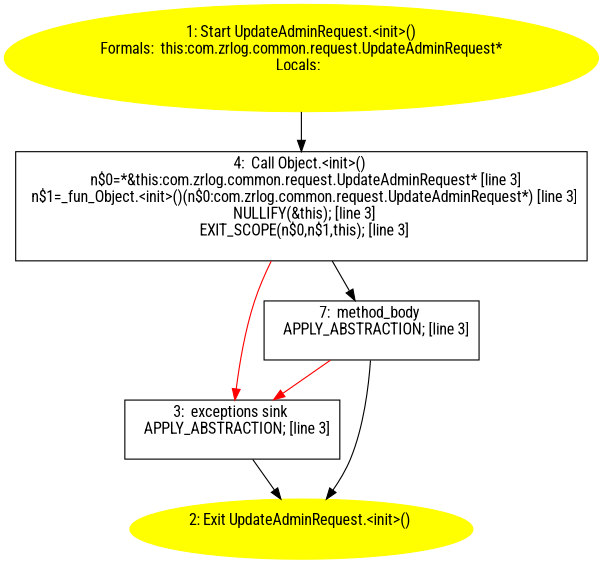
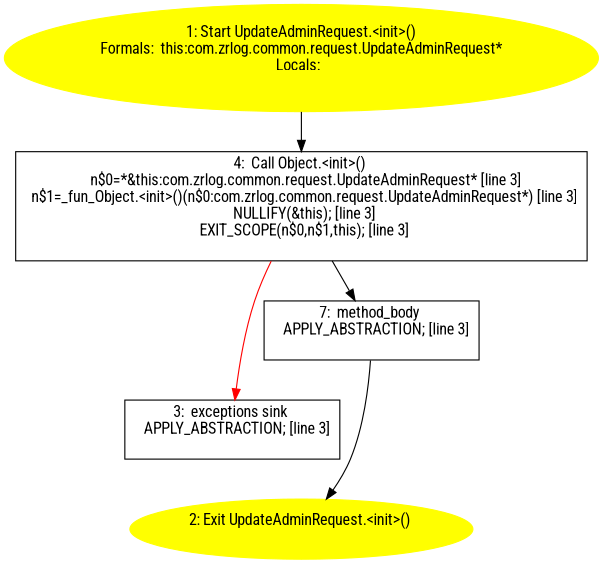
(307, 377) -> none
(264, 475) -> none
